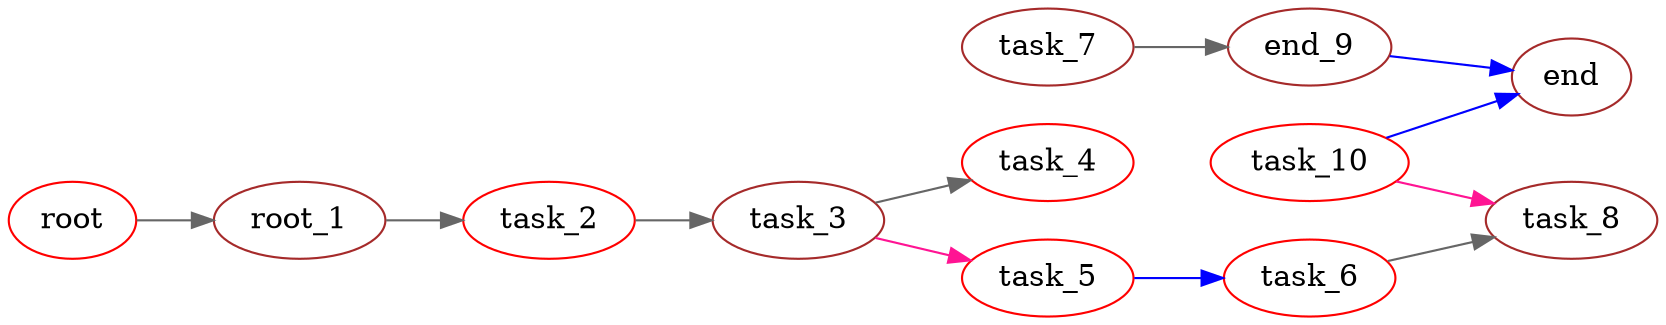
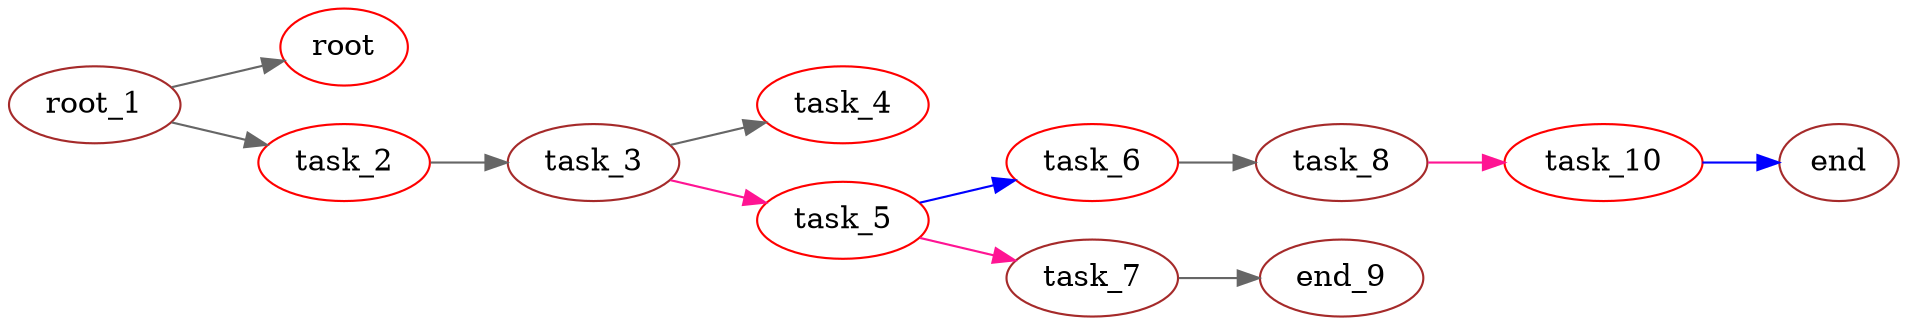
(1440, 62) -> none
(1434, 190) -> (1456, 163)
(164, 220) -> (217, 76)
none -> (957, 247)
